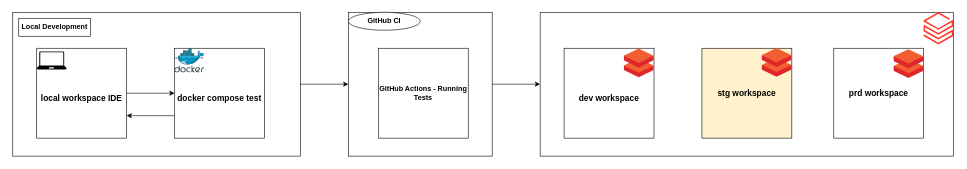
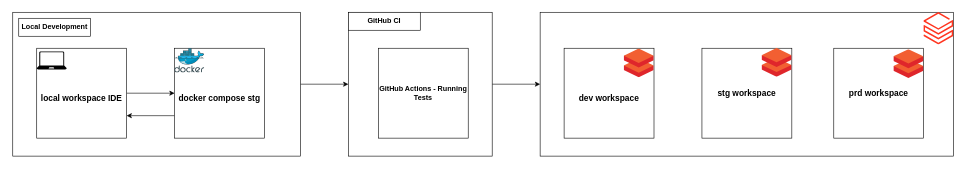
(384, 21) -> (384, 21)
(219, 93) -> (219, 93)
(747, 93) -> (747, 93)
